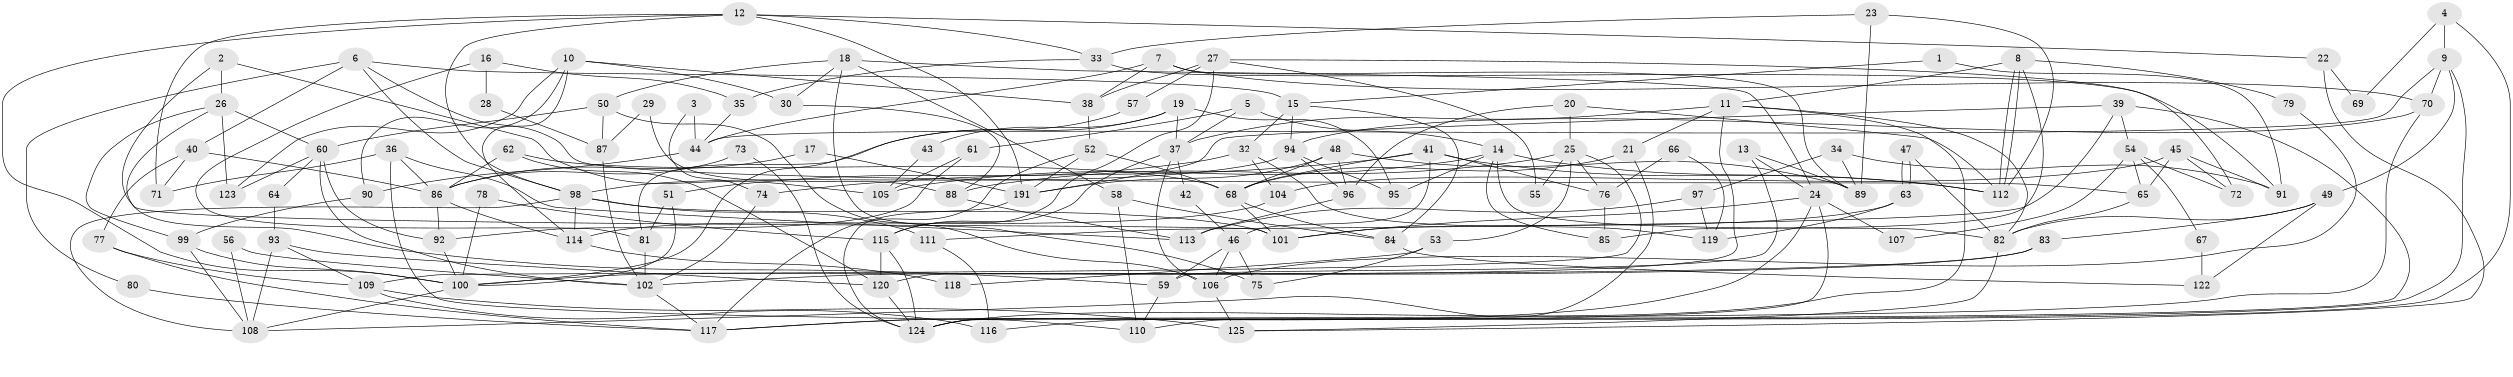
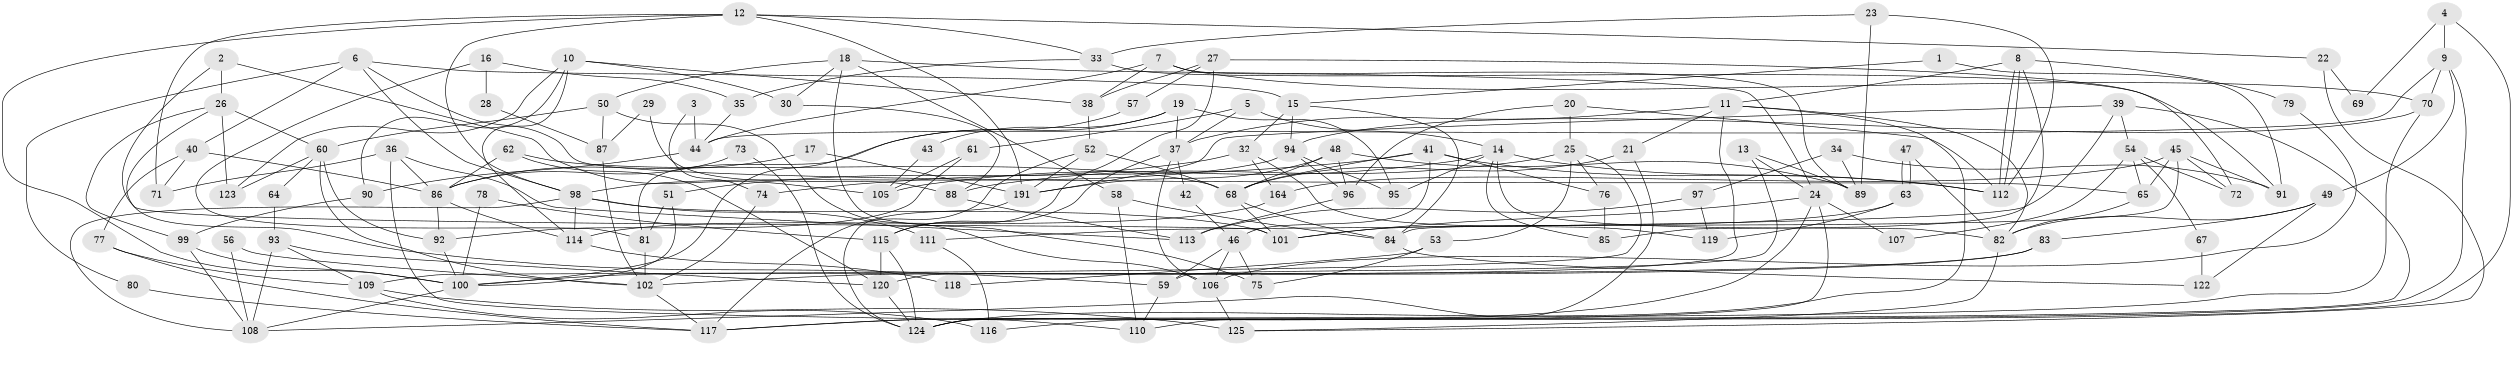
(1674, 150) -> none
(1278, 195) -> (1278, 195)
(1535, 195) -> none
none -> (1992, 222)
